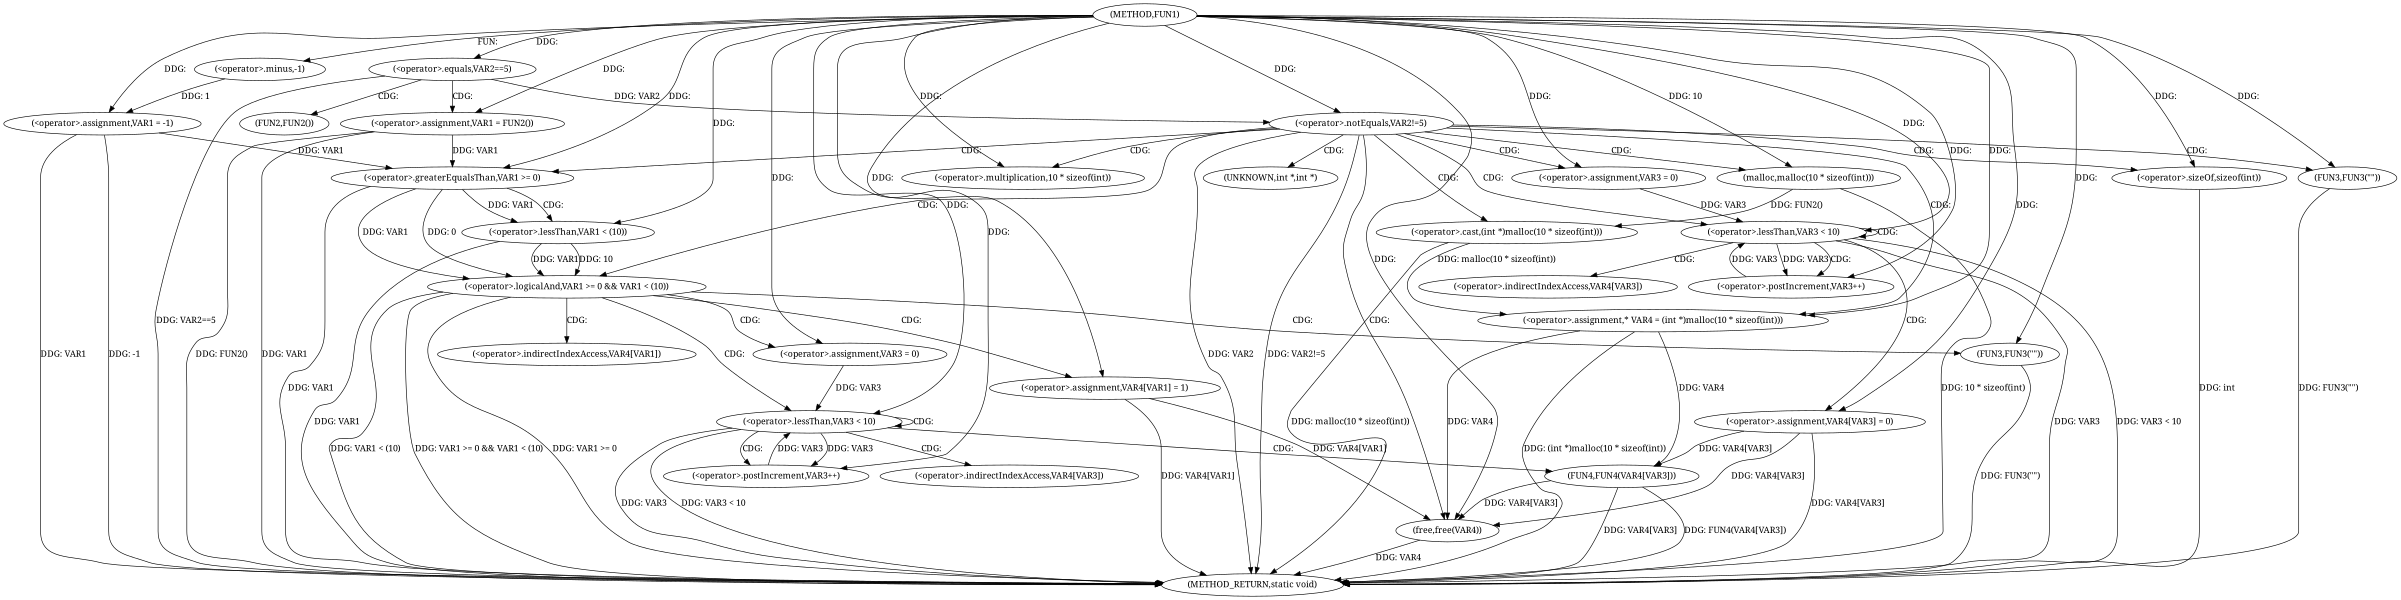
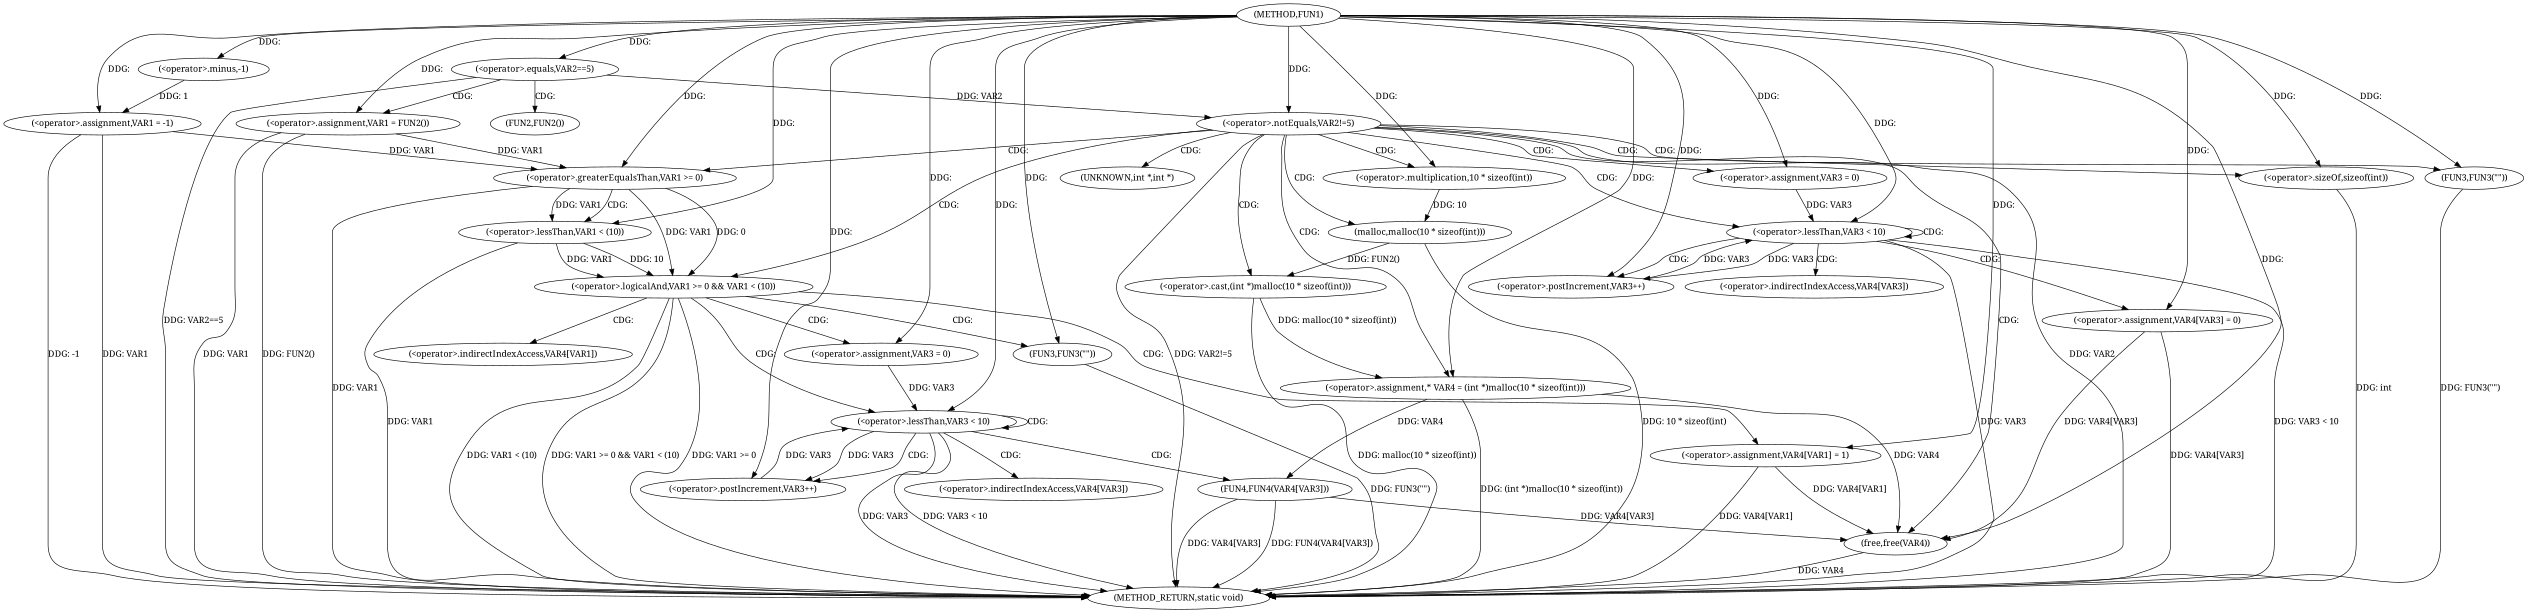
(1505, 39) -> (1433, 202)
(489, 42) -> (271, 42)
(1700, 444) -> none
